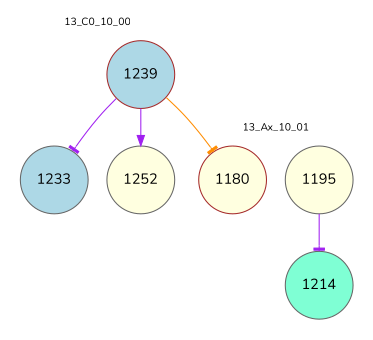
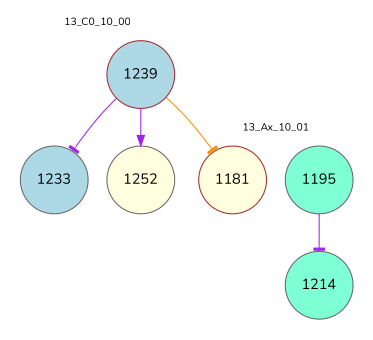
(233, 180) -> (233, 180)
(319, 180) -> (319, 180)
